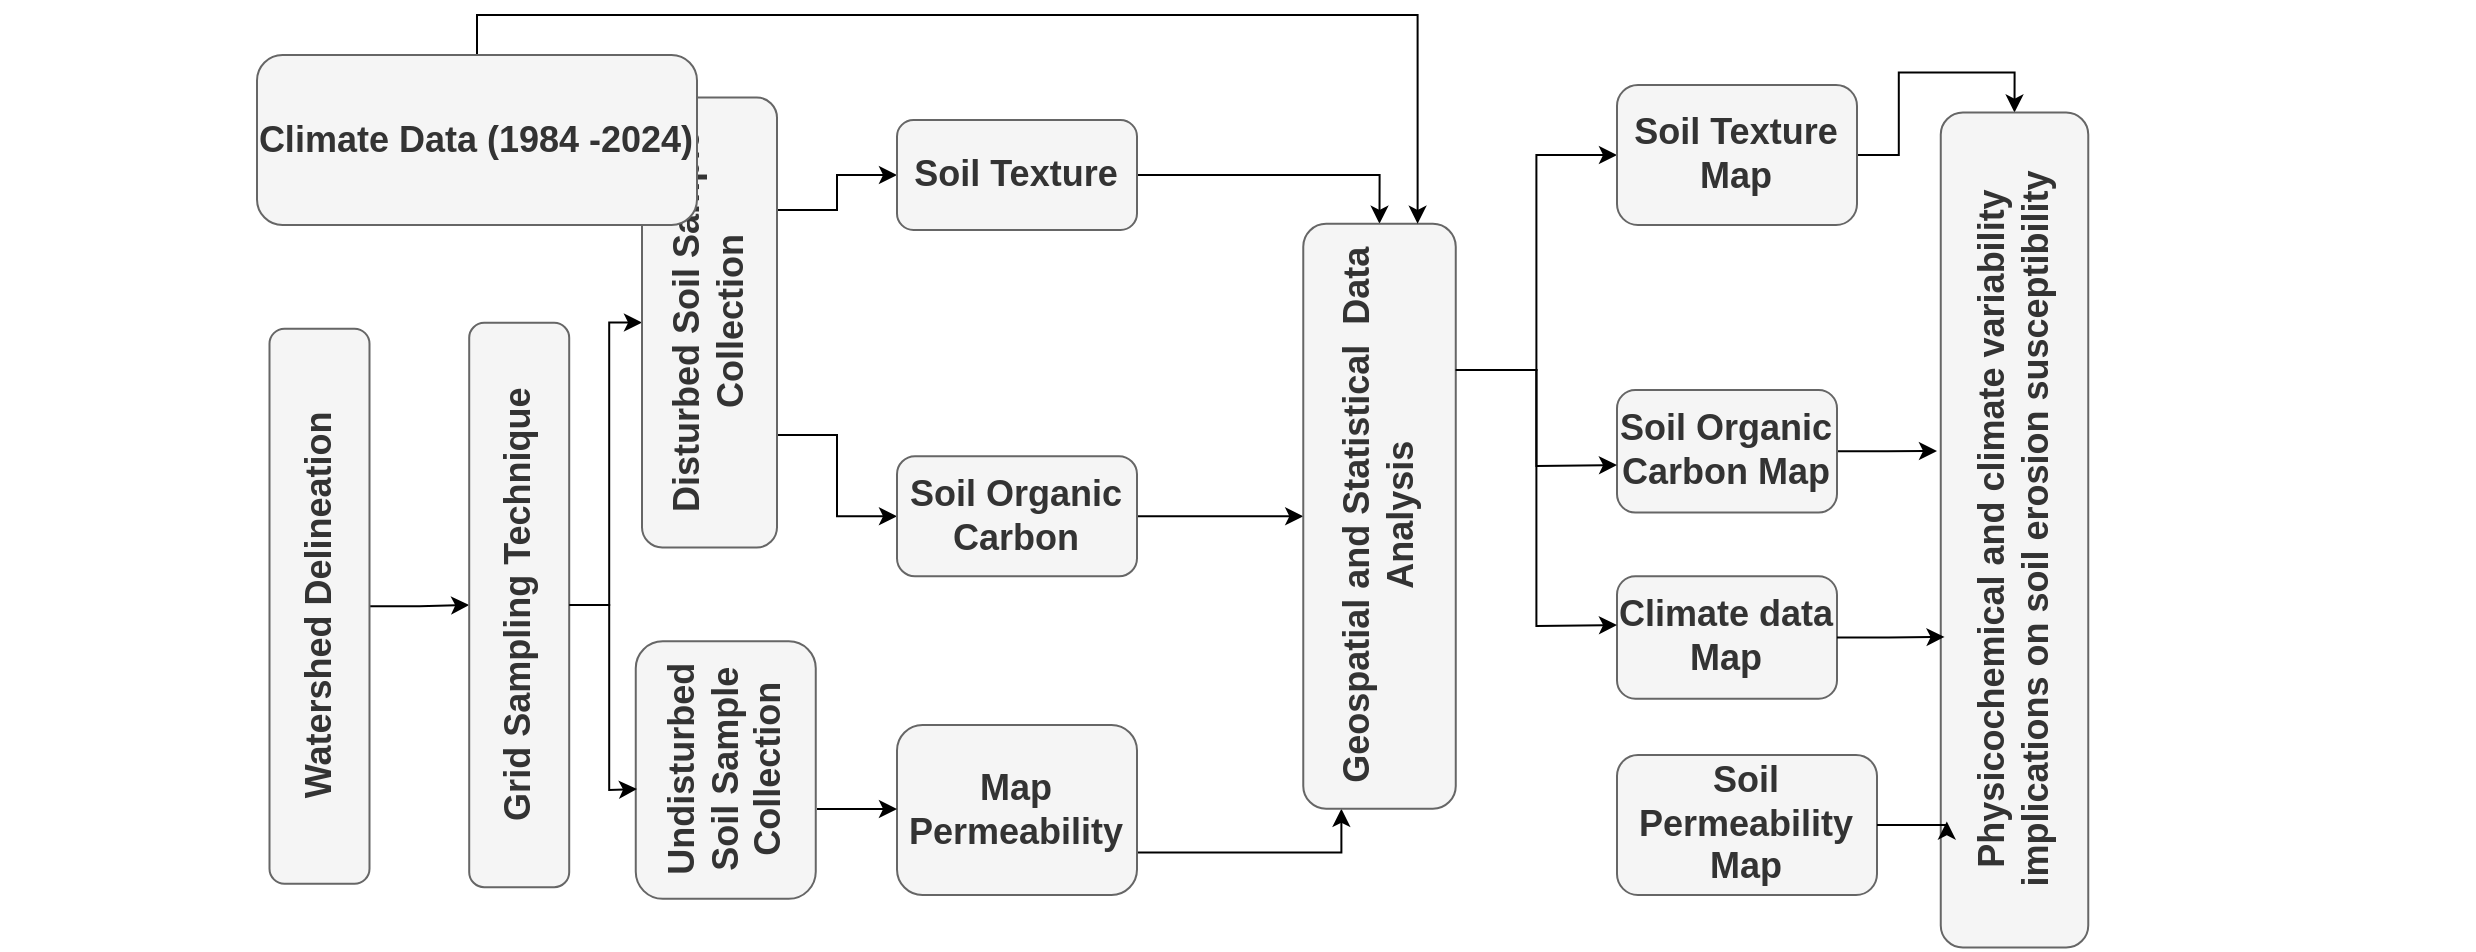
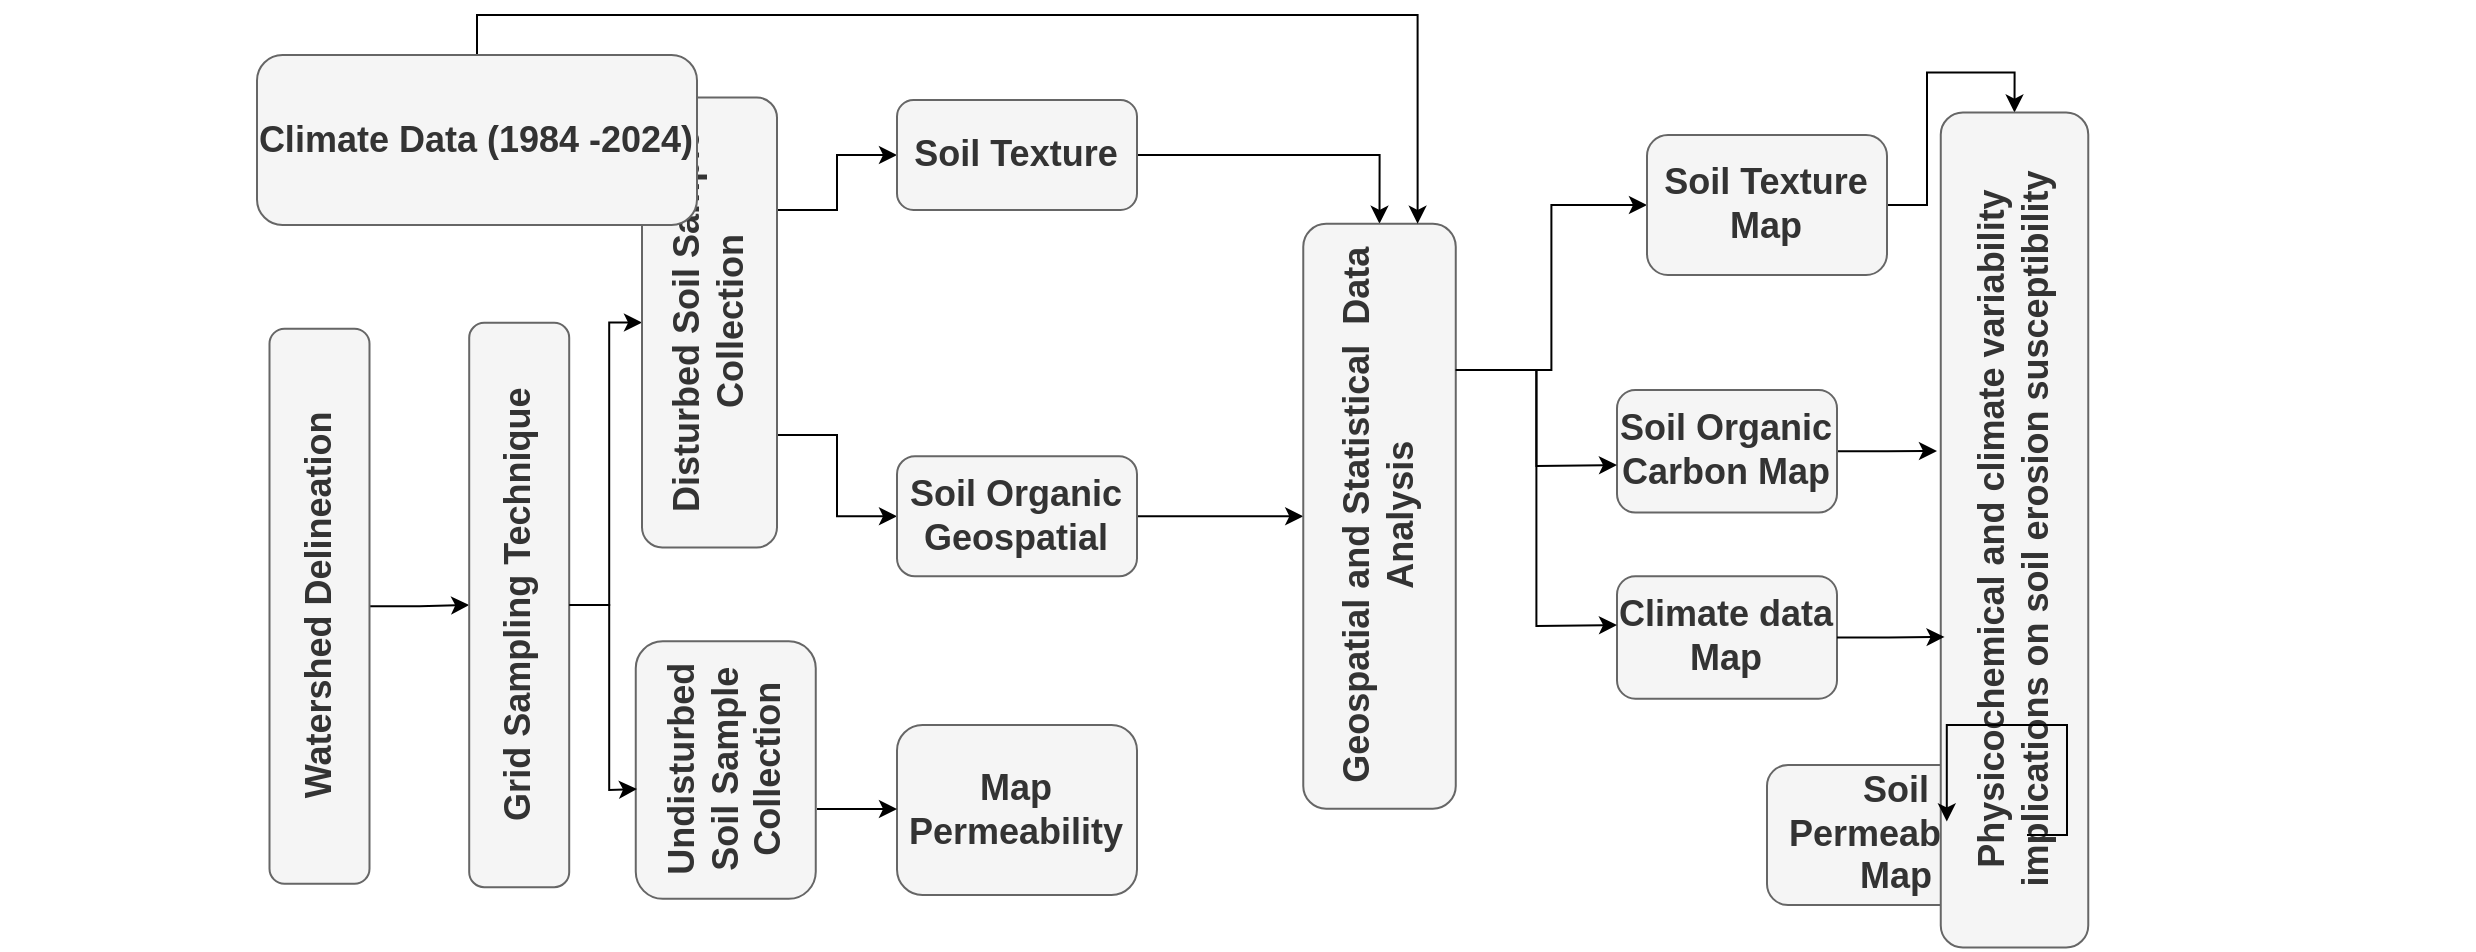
(1737, 155) -> (1767, 205)
(1017, 175) -> (1017, 155)
(1017, 517) -> (1017, 517)
(1747, 825) -> (1897, 835)
(1254, 853) -> none
